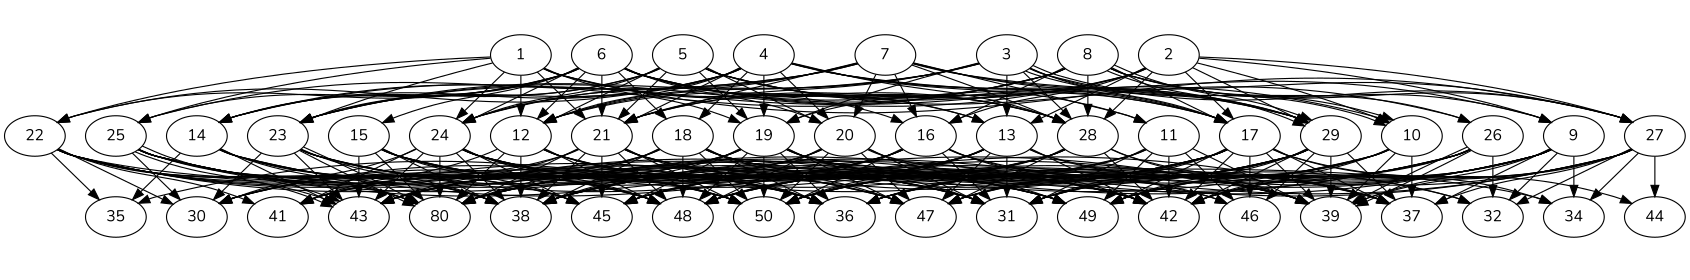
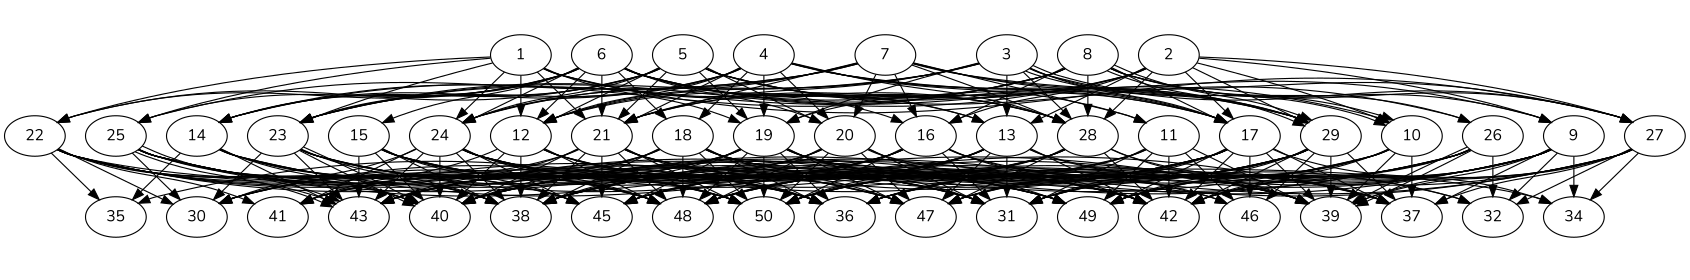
(405, 96) -> (365, 96)
(440, 217) -> (440, 217)
(1655, 217) -> none
